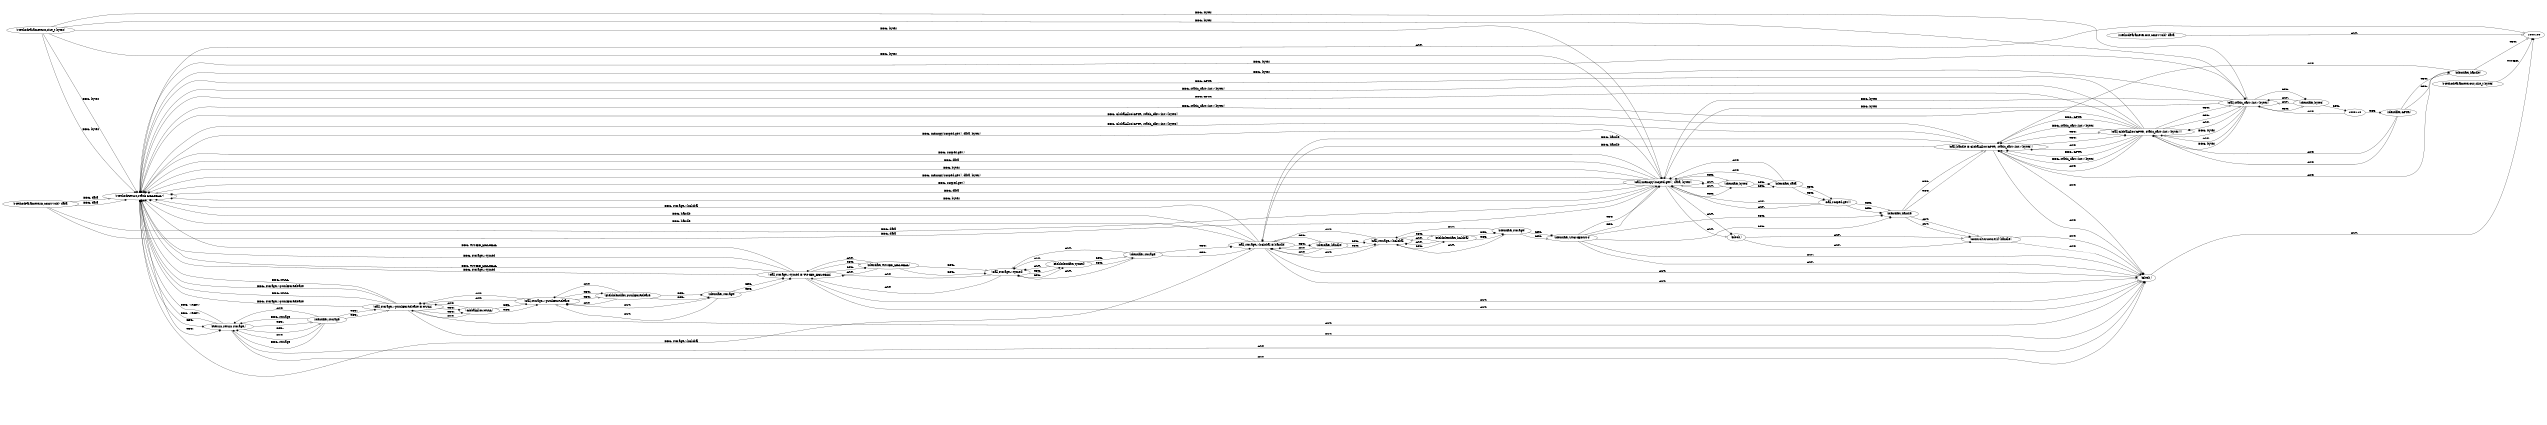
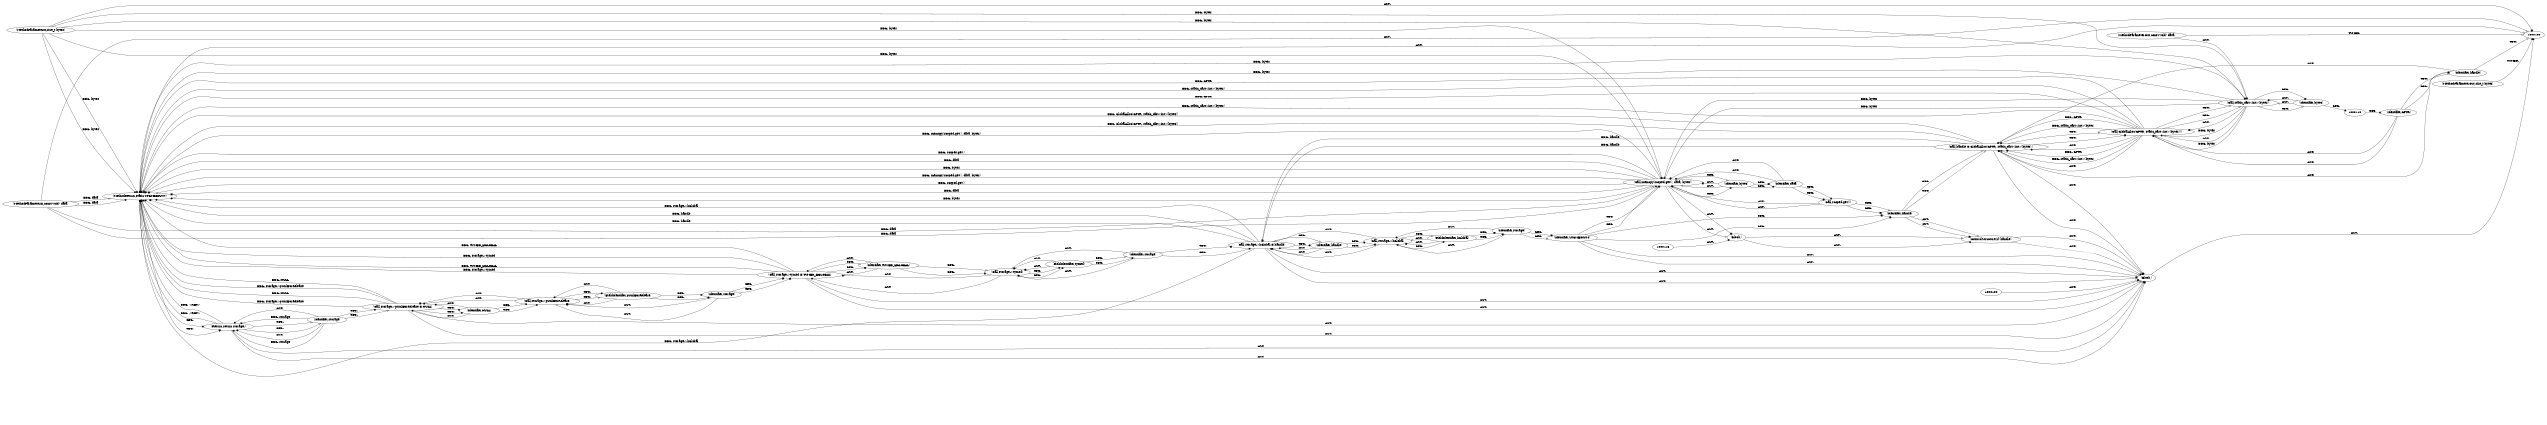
none -> (1293, 6)
(2355, 34) -> (2355, 34)
none -> (1232, 39)
(2302, 114) -> (2223, 52)
(140, 196) -> (140, 196)
none -> (1663, 247)
none -> (1991, 292)
(479, 311) -> (479, 311)
